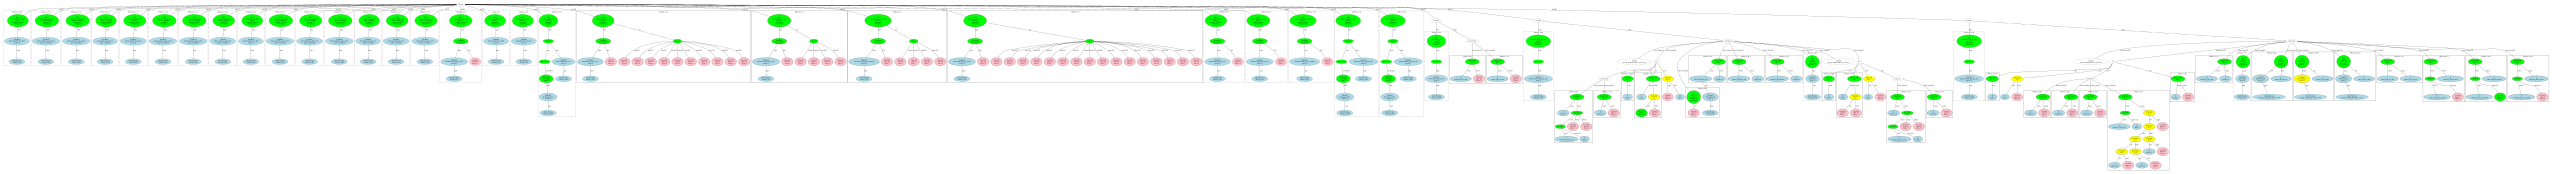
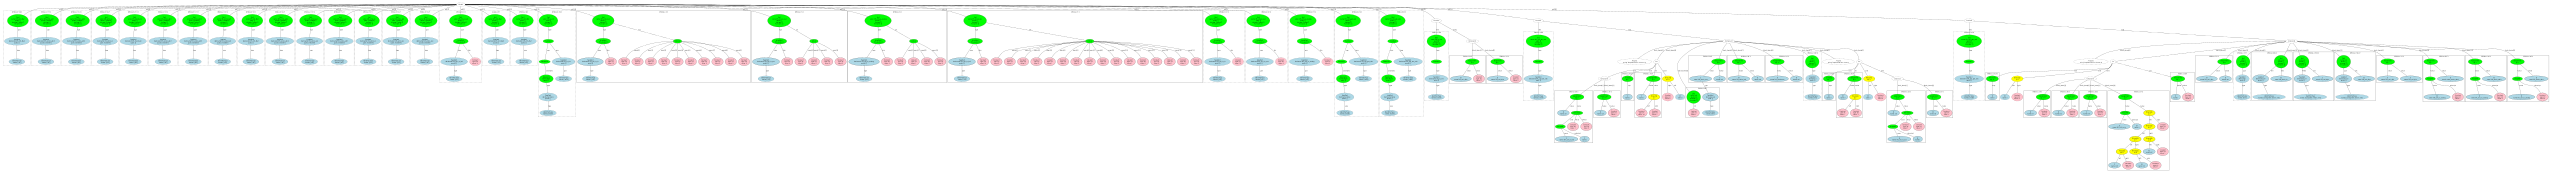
none -> (492, 7)
(2302, 79) -> (2302, 79)
(2450, 79) -> (2450, 79)
(2500, 97) -> (2500, 97)
(1641, 113) -> (1641, 113)
